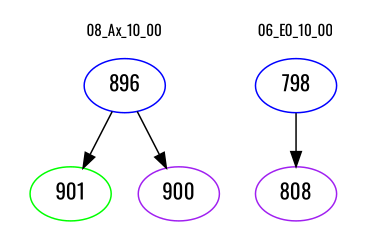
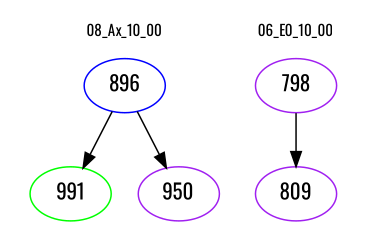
(296, 86) -> (296, 86)
(71, 194) -> (71, 194)
(179, 194) -> (179, 194)
(296, 194) -> (296, 194)
